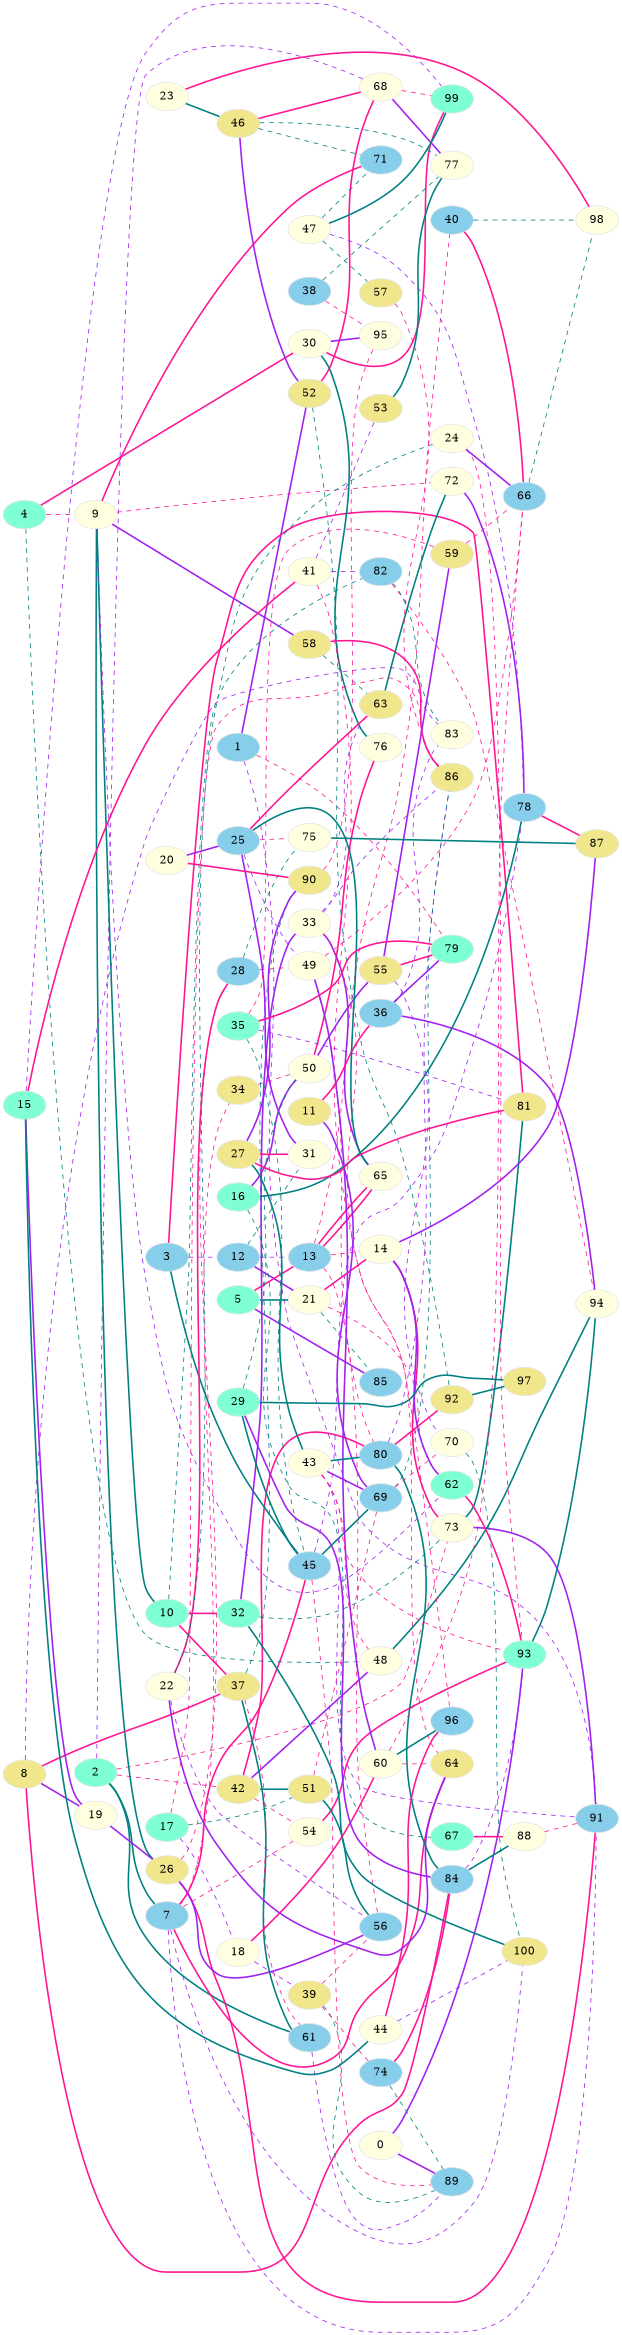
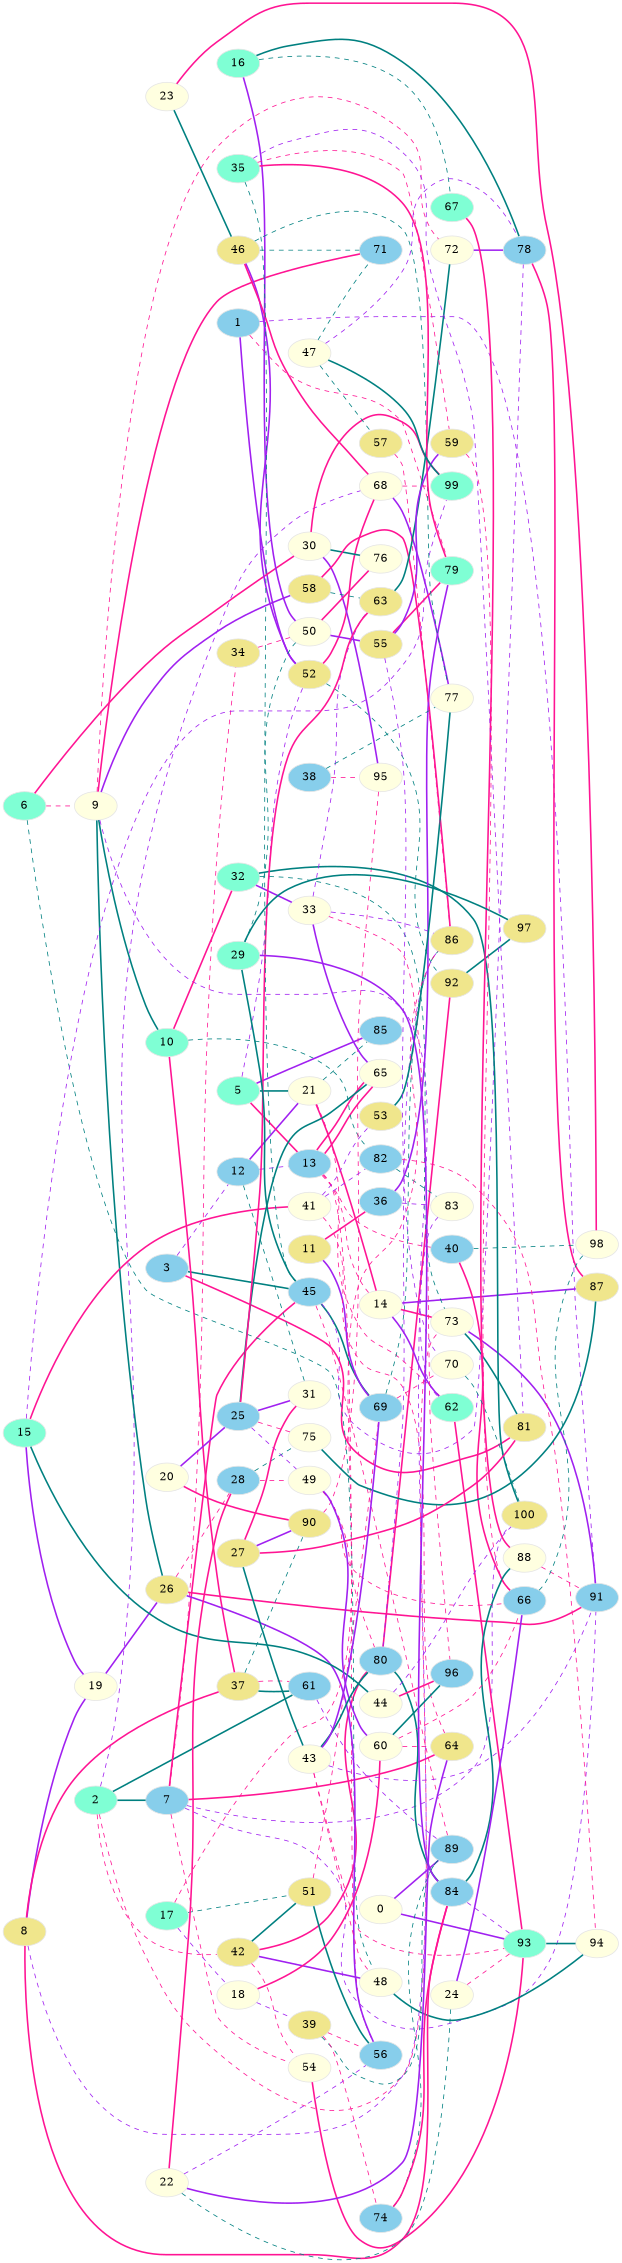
(25, 515) -> (25, 806)
none -> (259, 979)
(544, 1082) -> none
